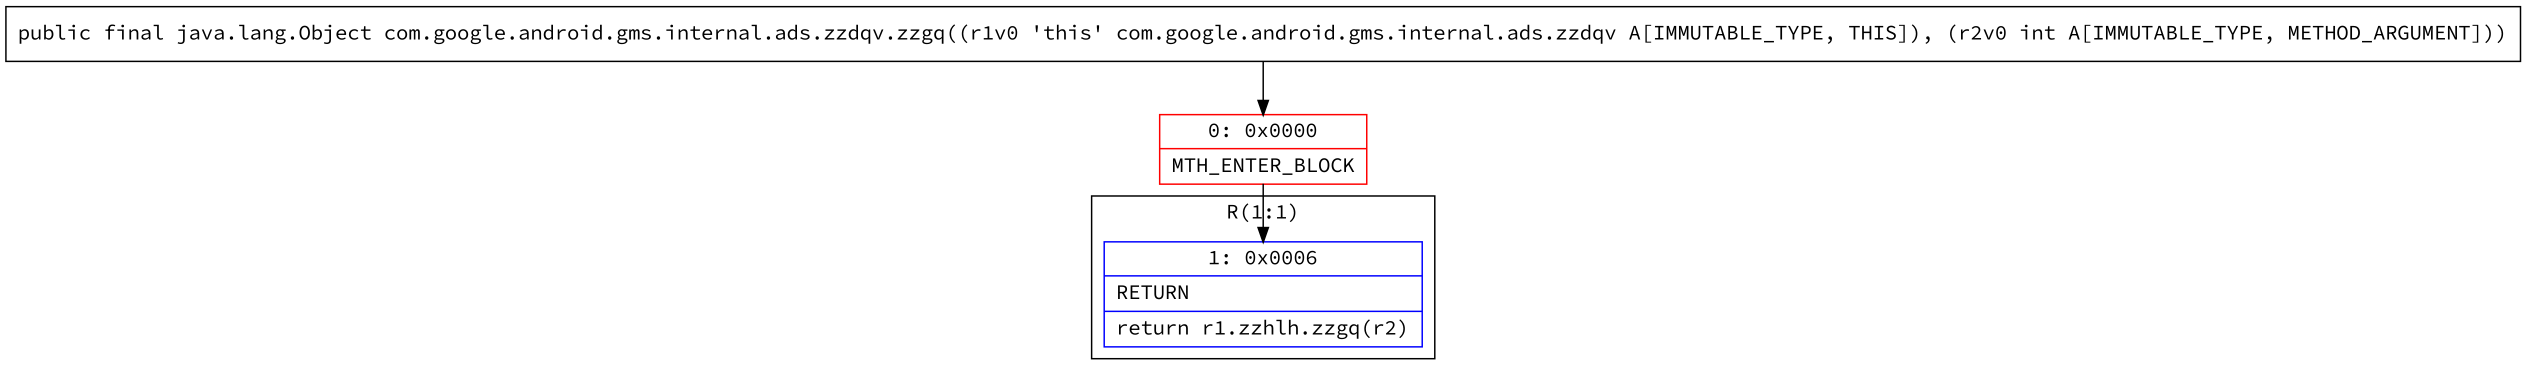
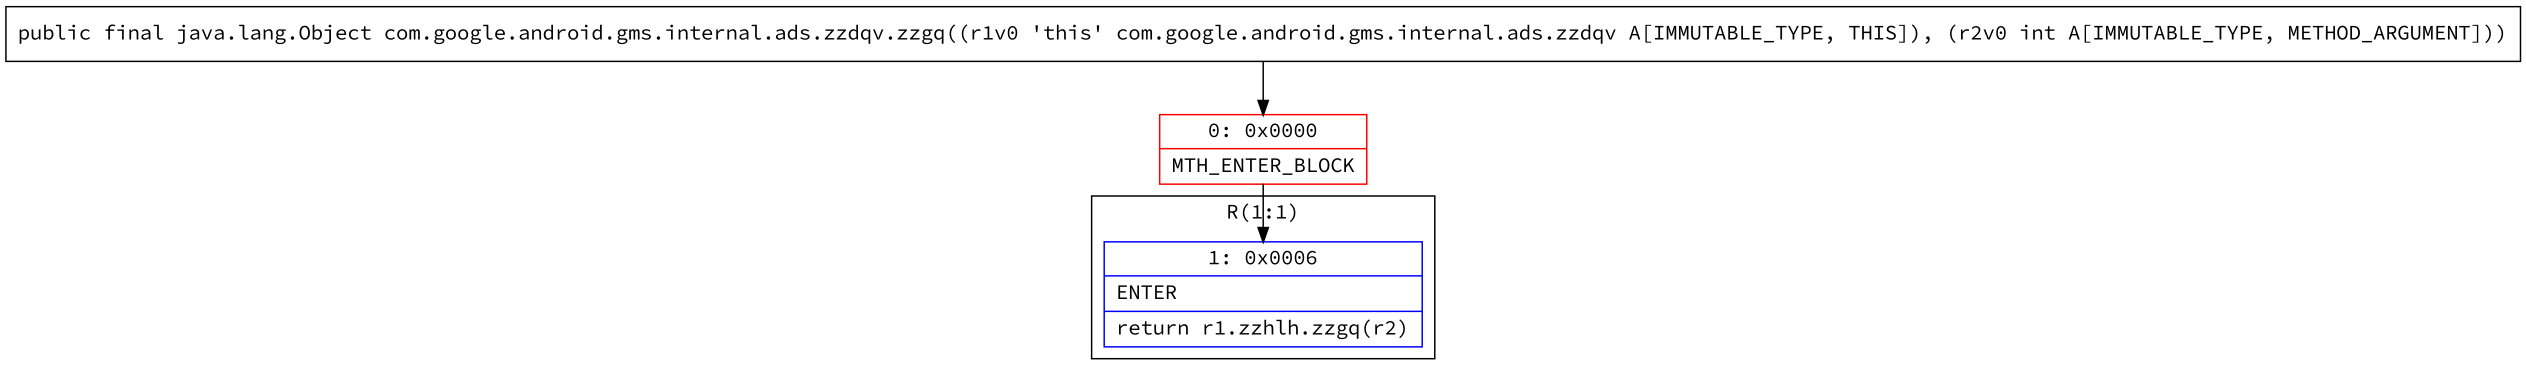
(1153, 293) -> (1147, 293)
